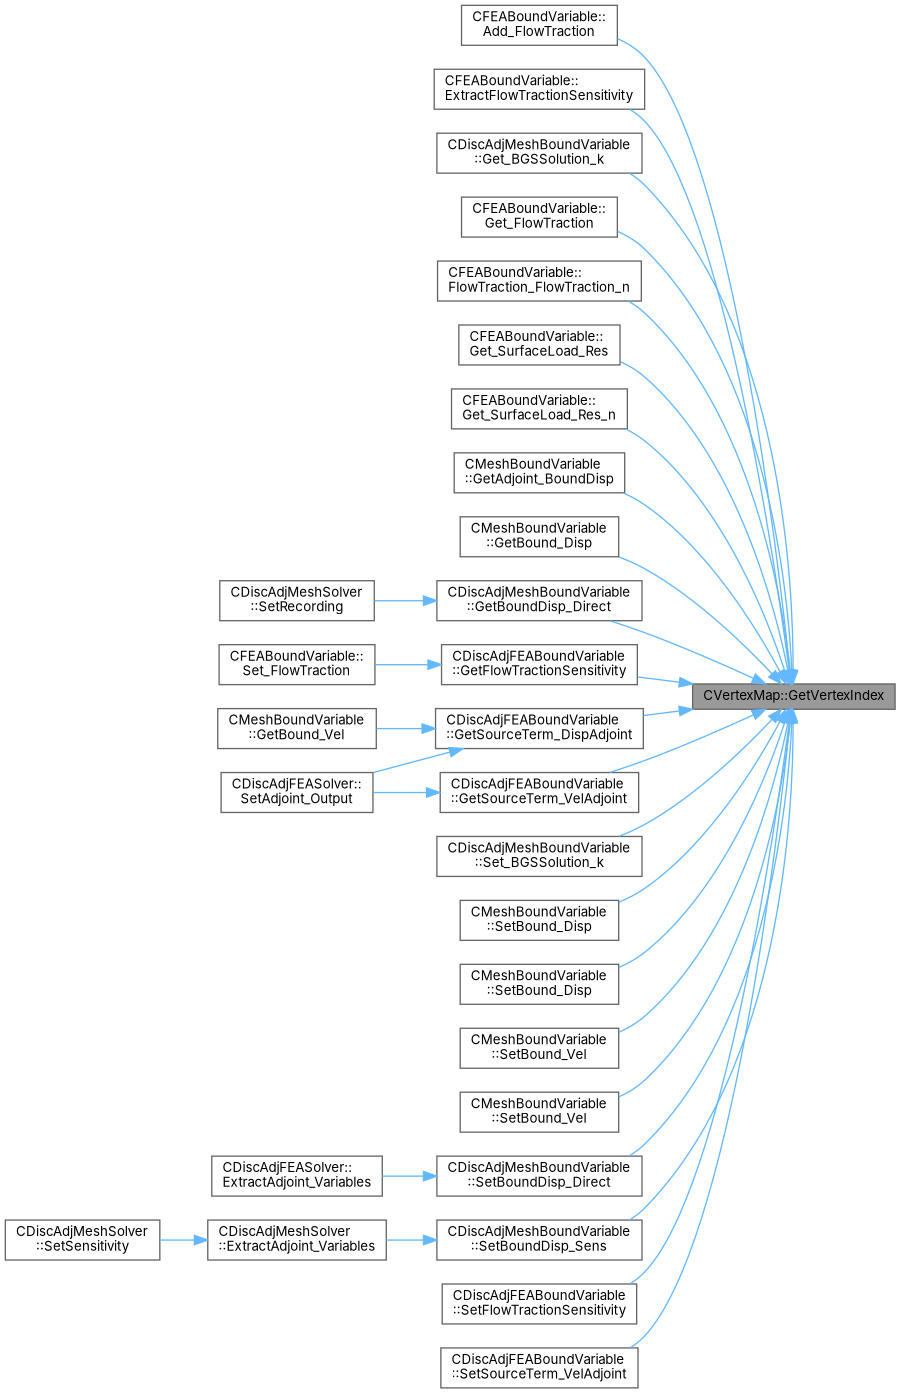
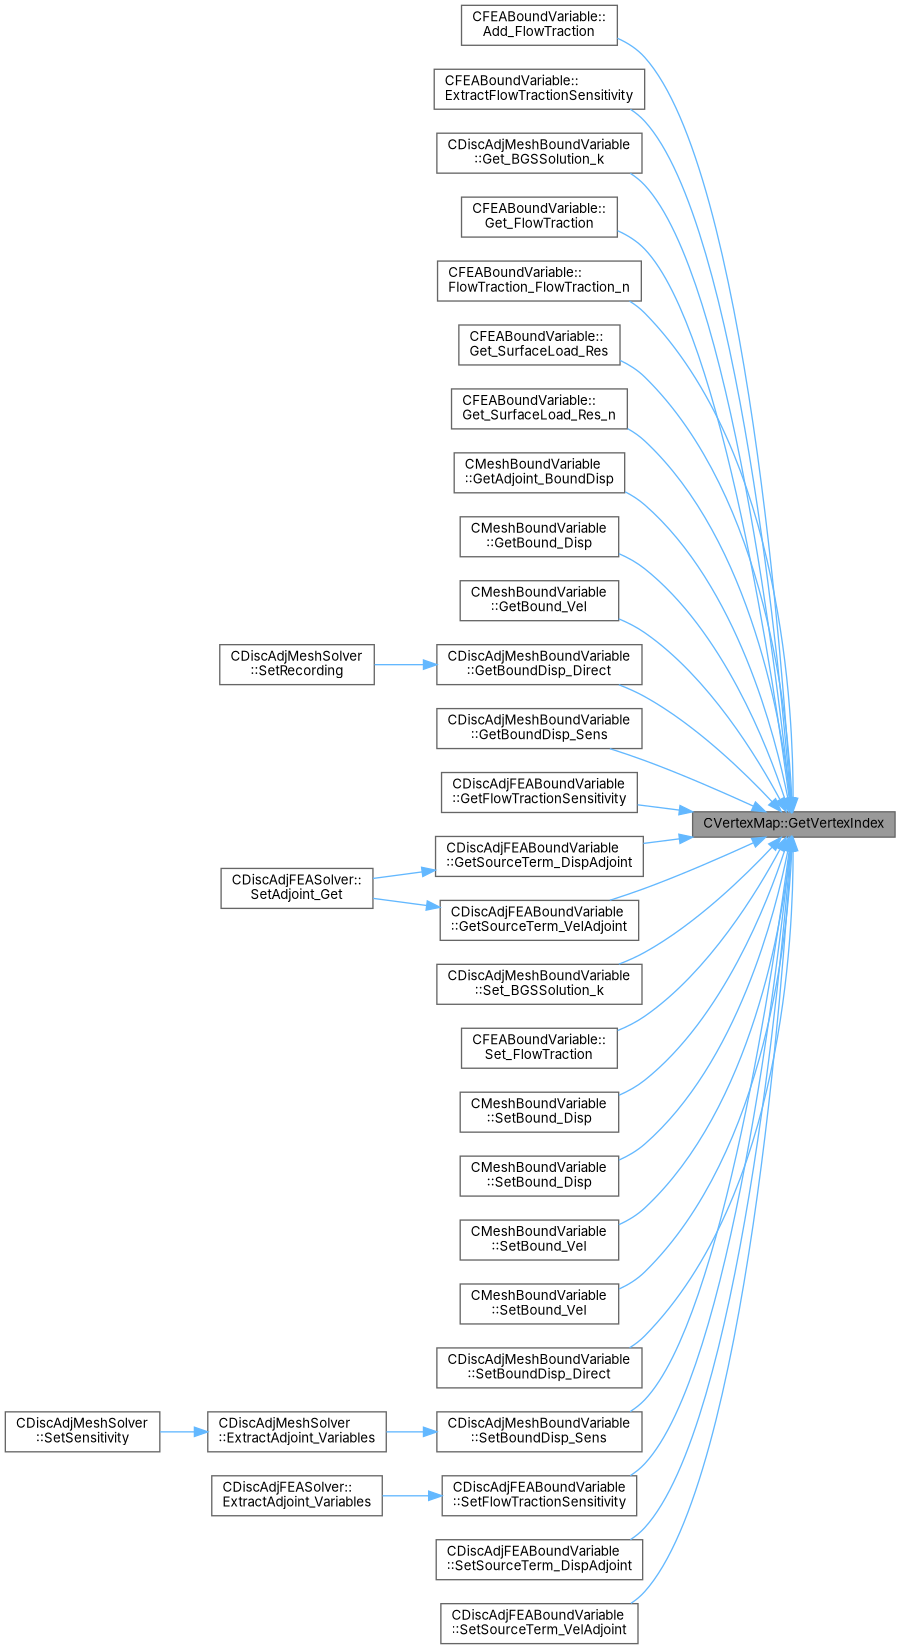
(402, 665) -> (712, 952)
(399, 729) -> (712, 697)
none -> (539, 729)
(297, 793) -> (297, 888)
(403, 1176) -> (406, 1496)
none -> (539, 1560)
